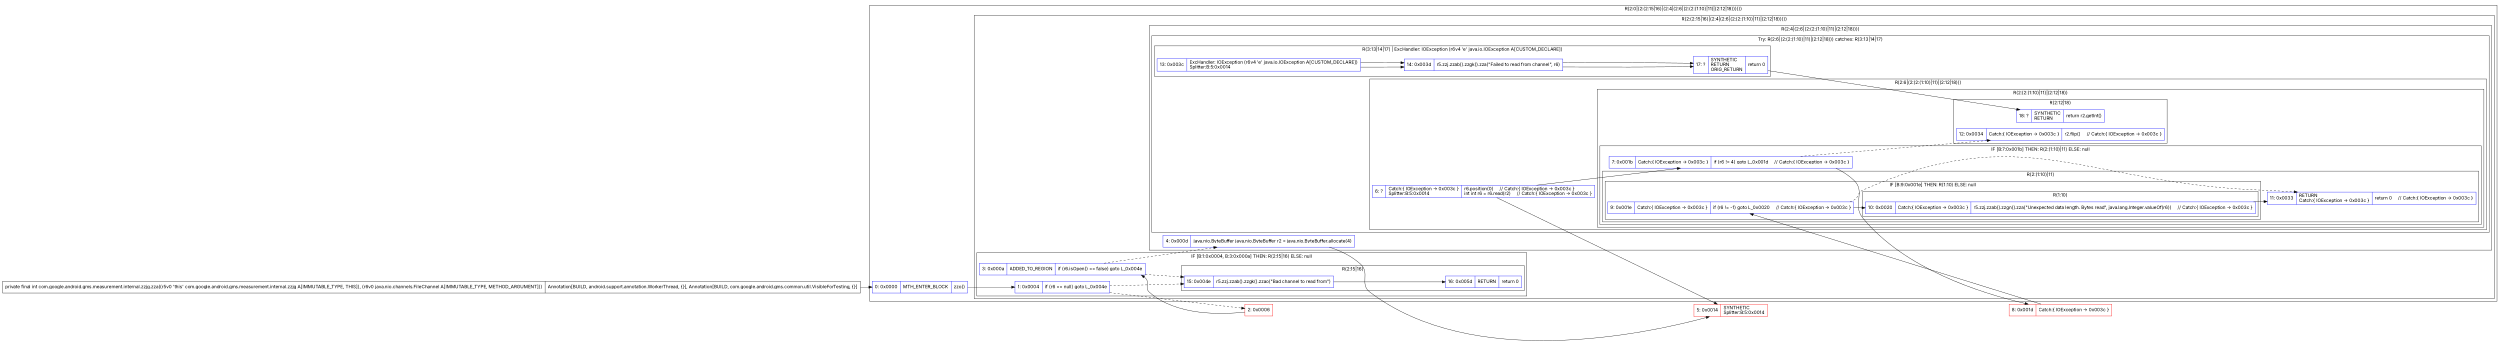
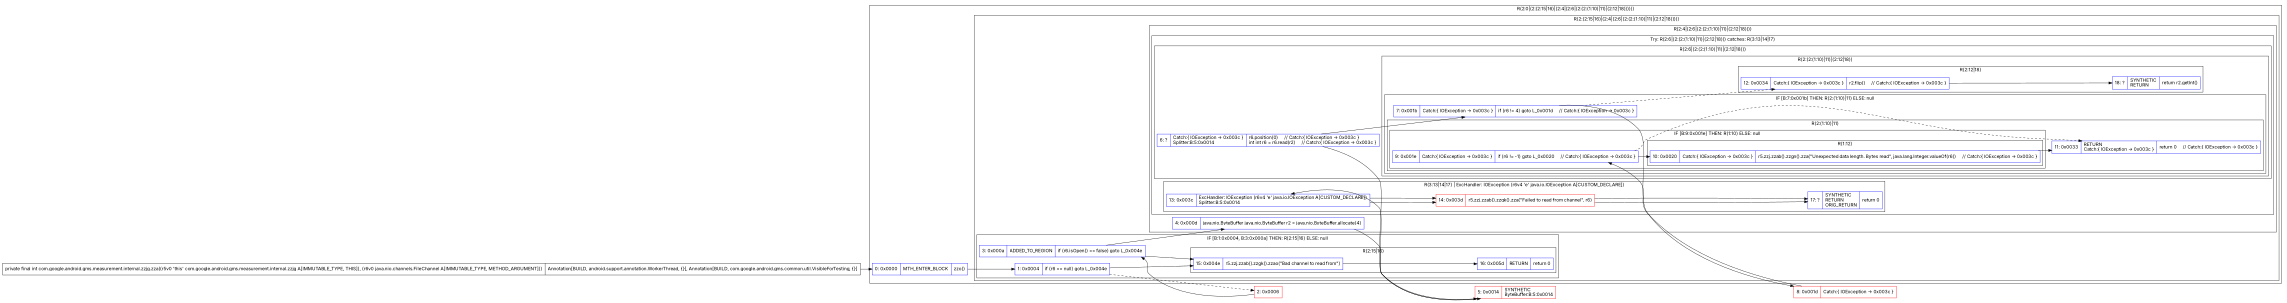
(1484, 65) -> (1515, 200)
(1905, 92) -> (2029, 83)
(2060, 195) -> (1845, 144)
none -> (1376, 205)
(1159, 255) -> (1164, 237)
(1163, 276) -> (1168, 258)
(1145, 285) -> (1150, 267)
(1744, 313) -> (1529, 295)
